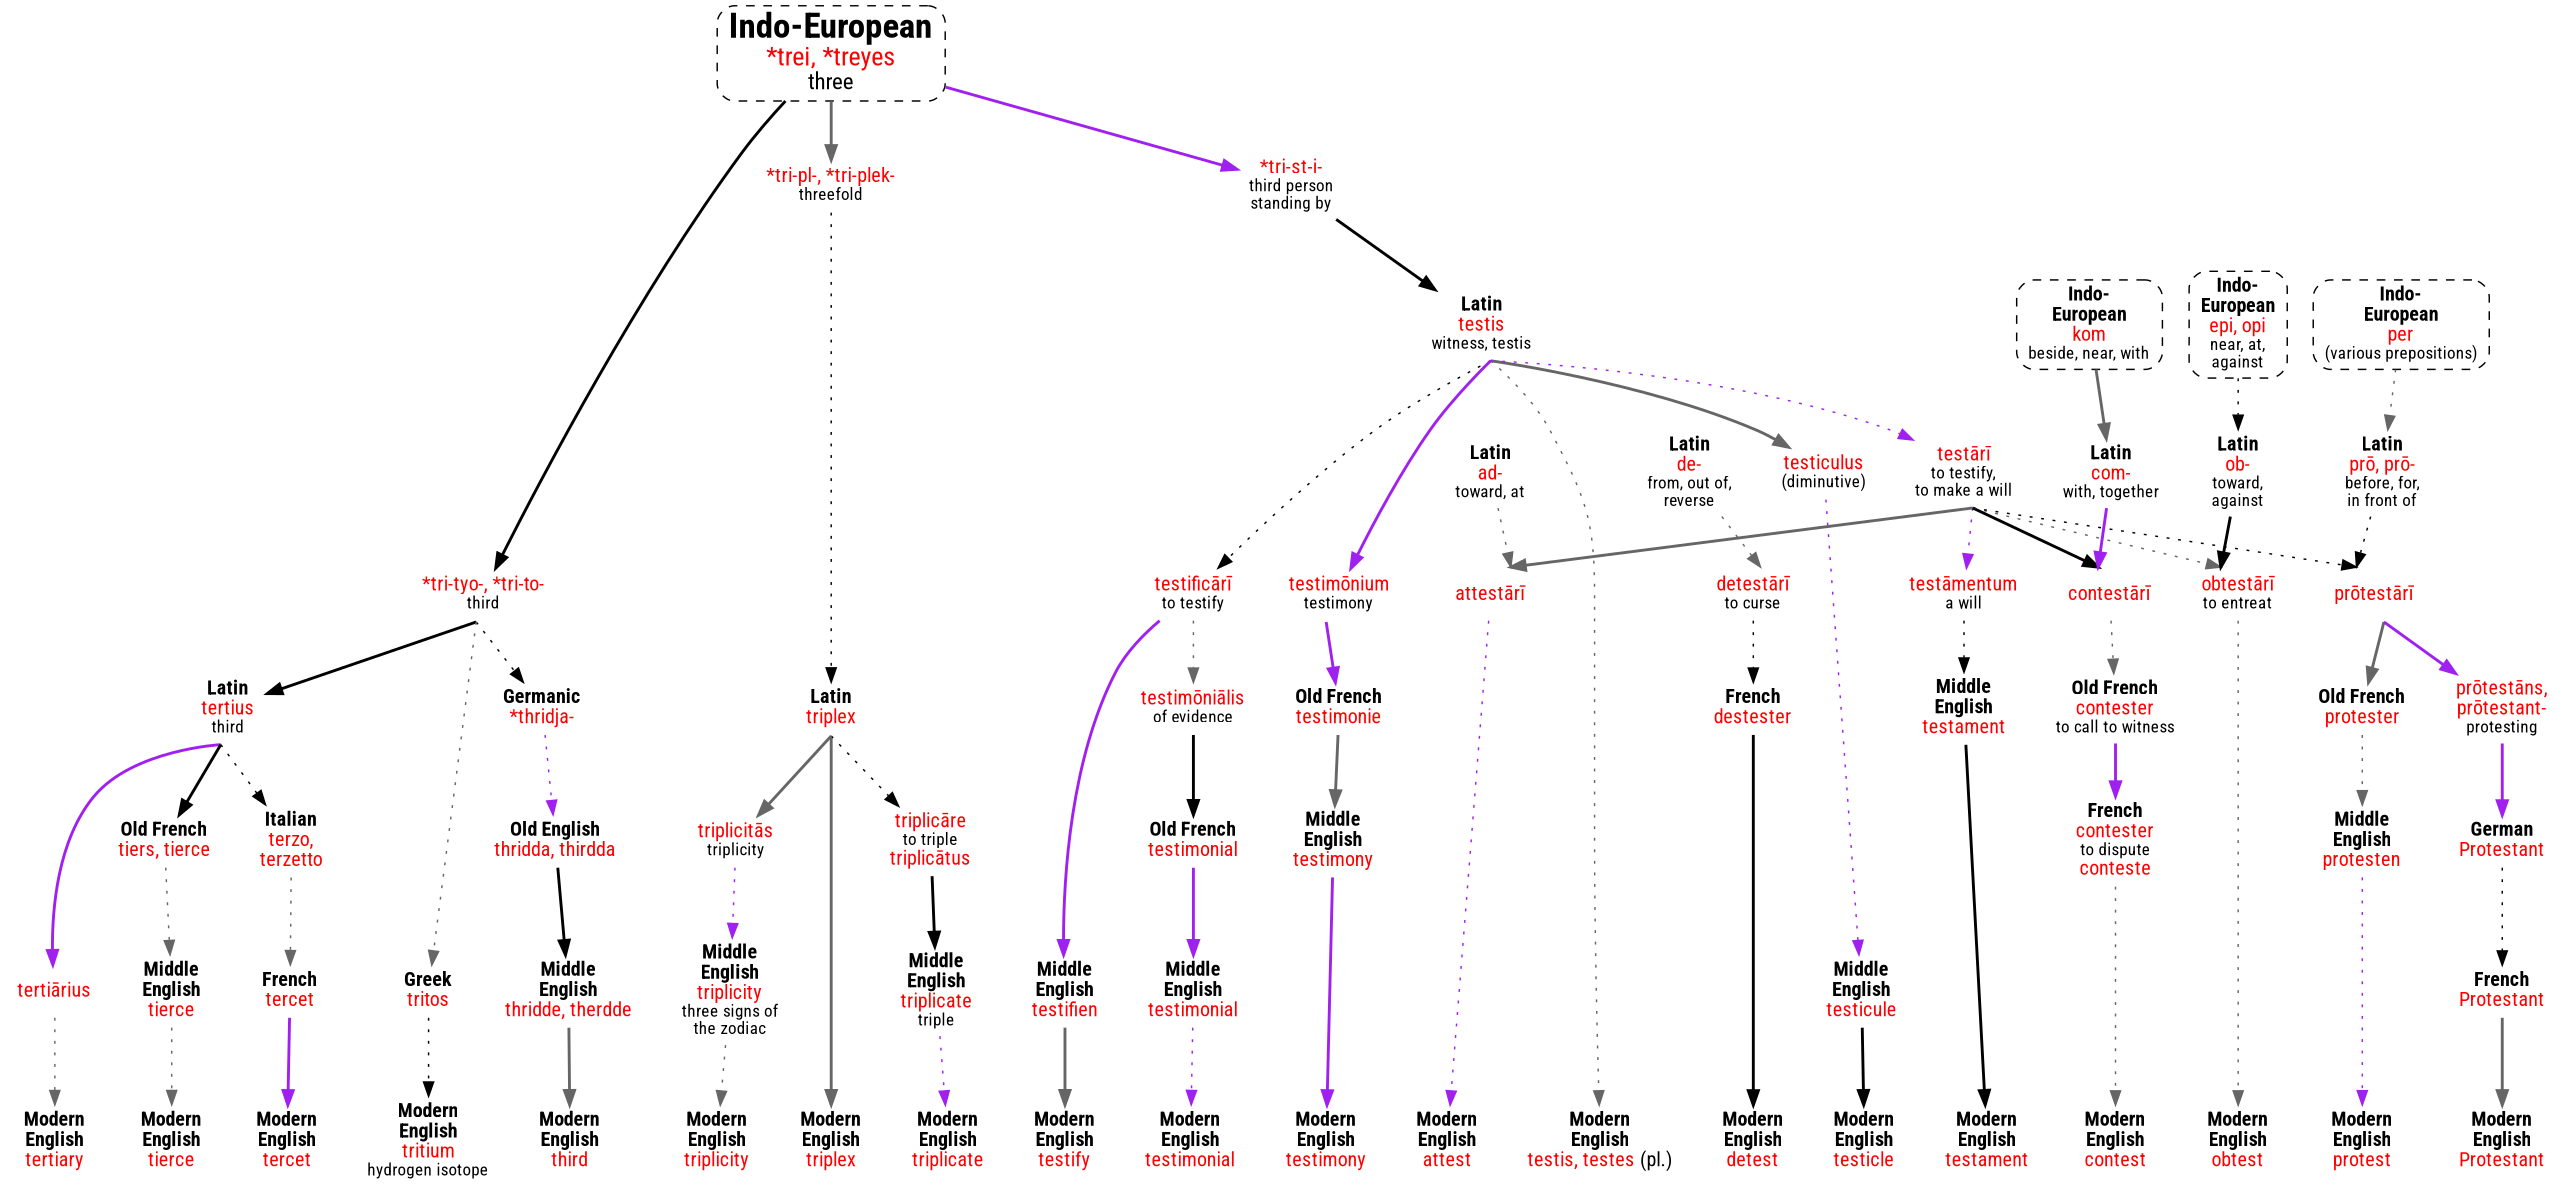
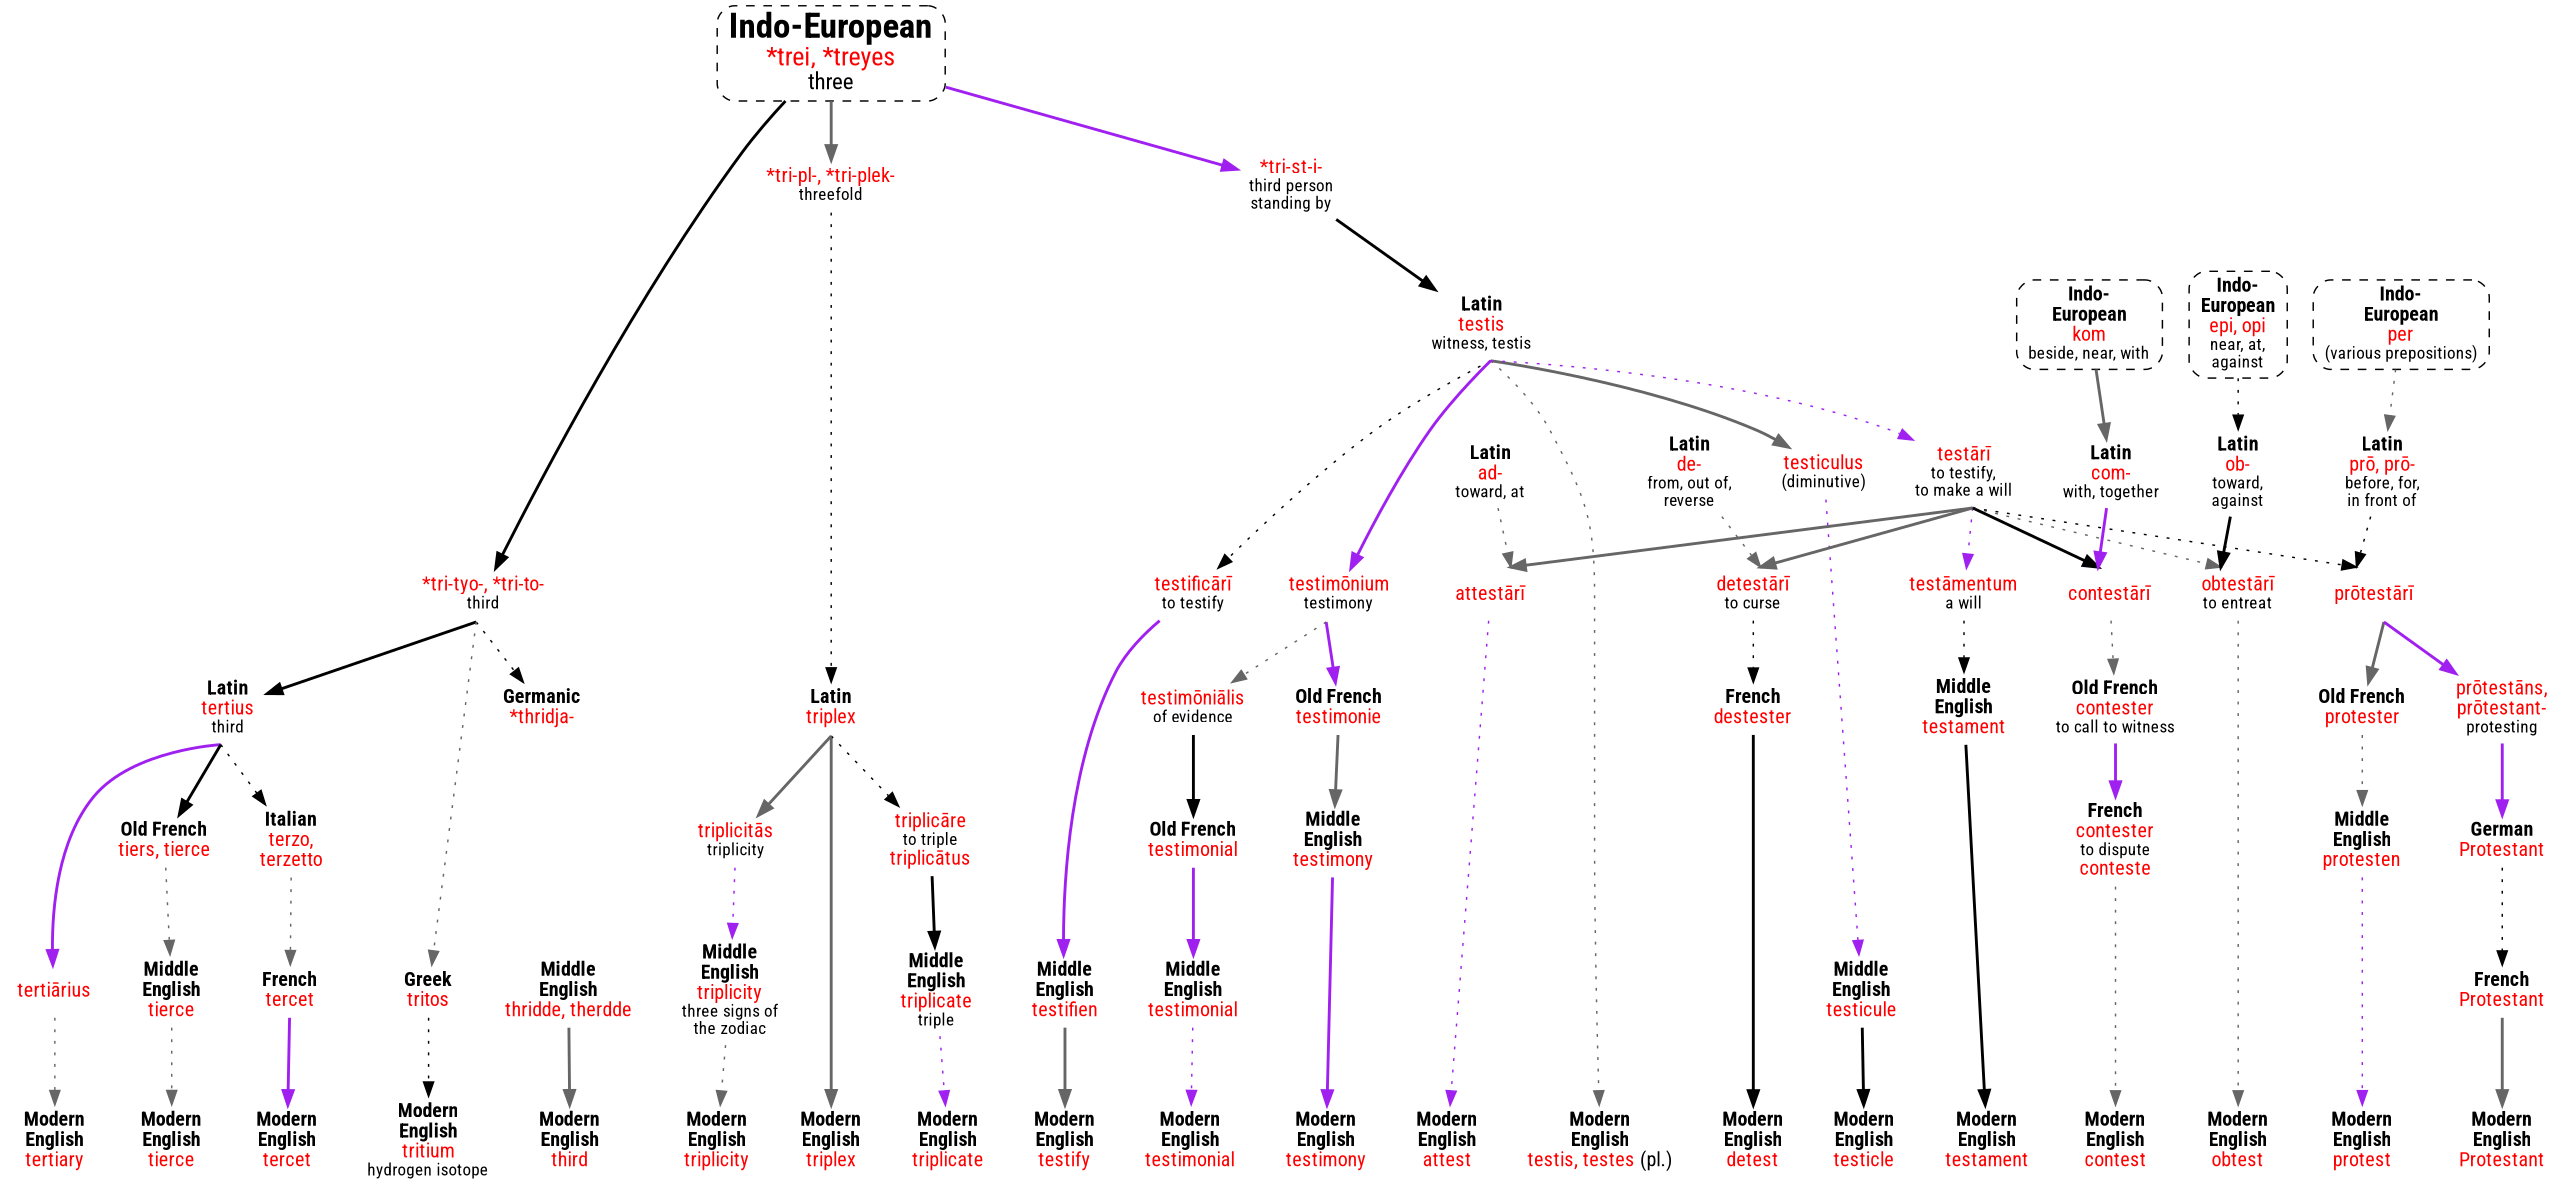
none -> (1874, 536)
(1193, 644) -> (1285, 648)
(556, 841) -> none
